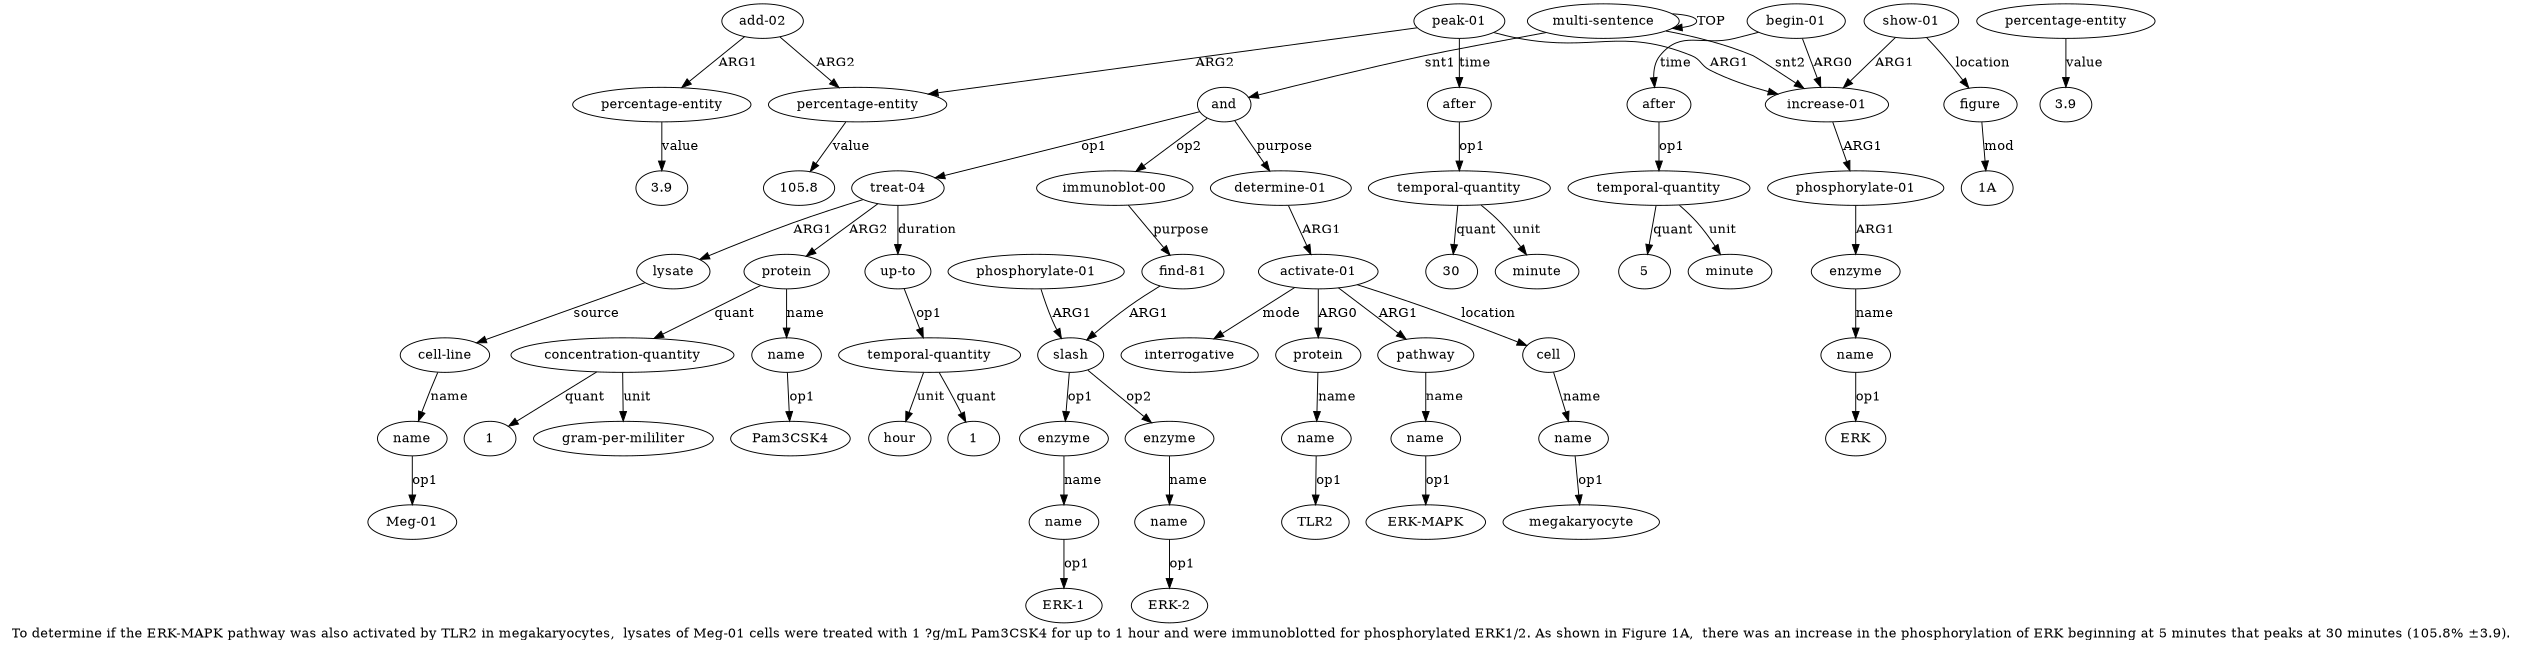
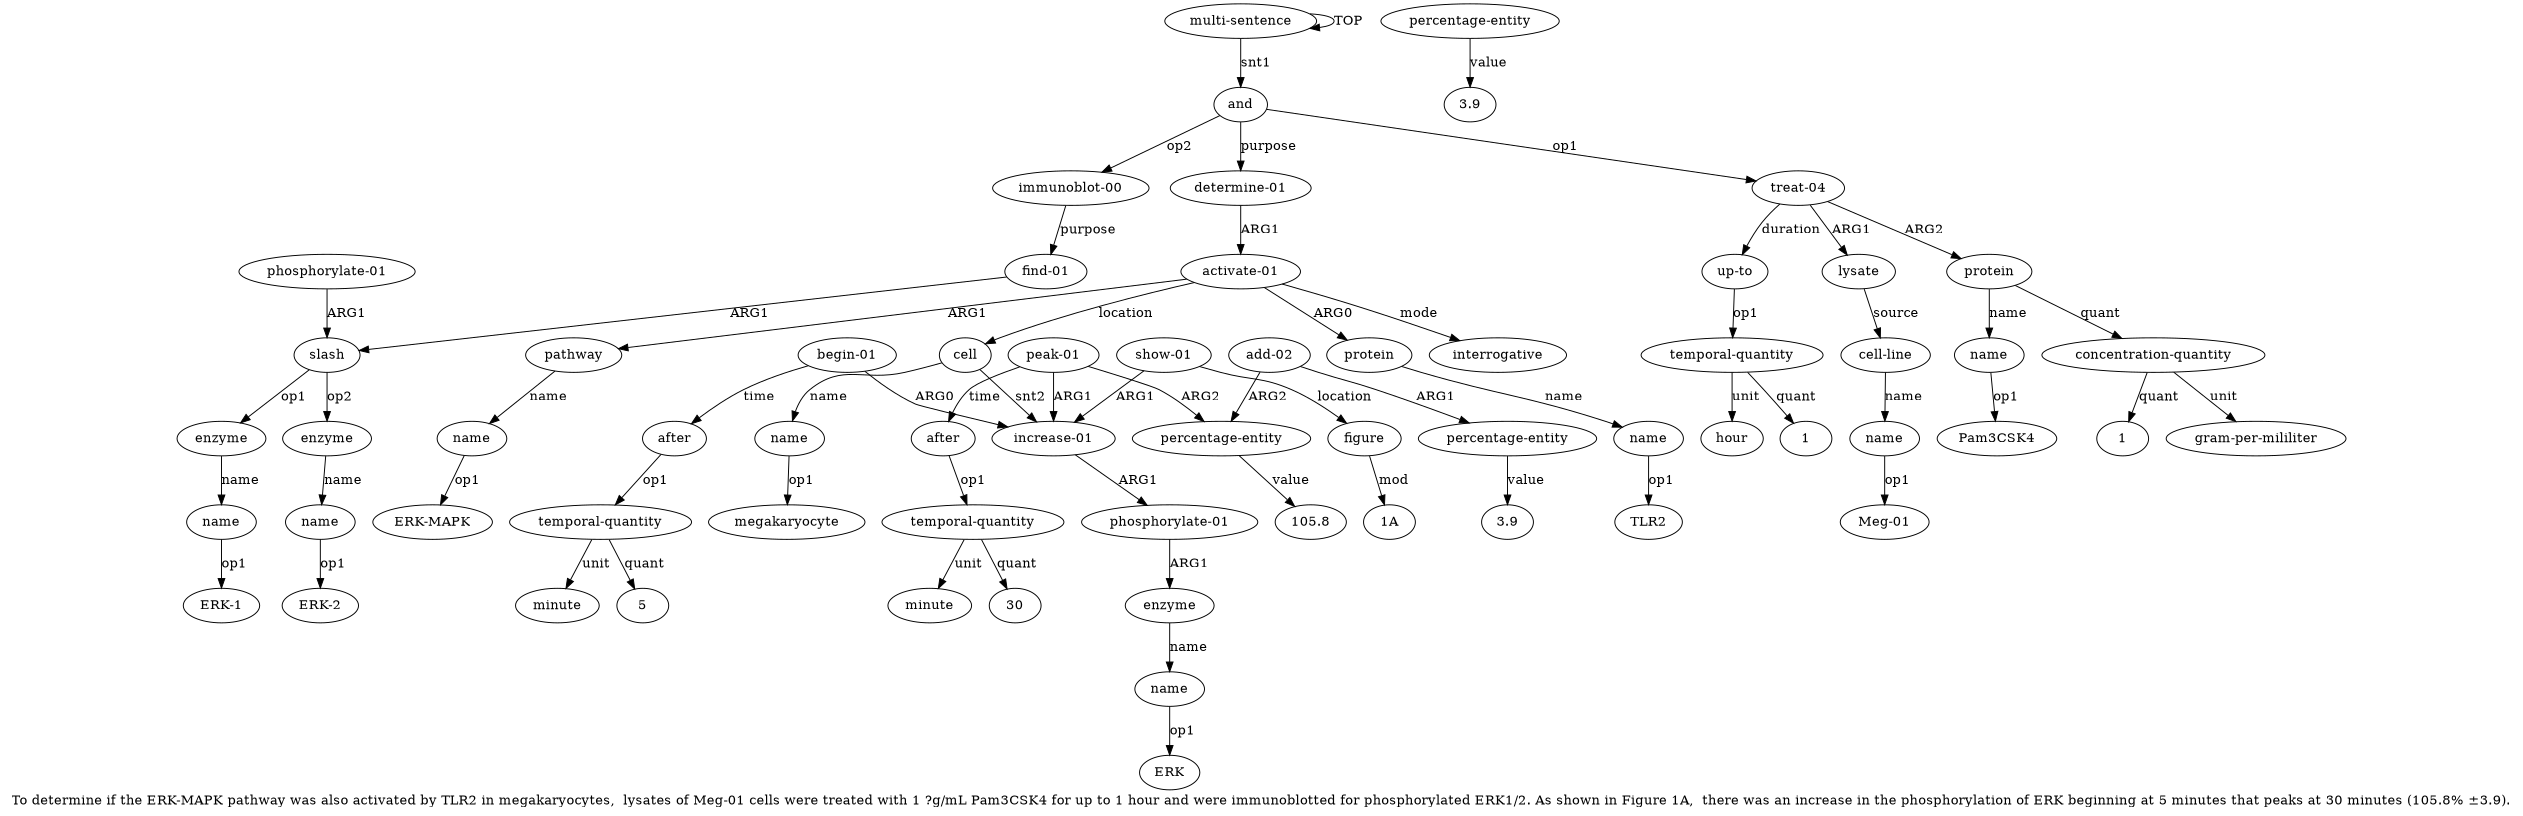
(1734, 49) -> (1005, 392)
(1183, 272) -> (1046, 272)
